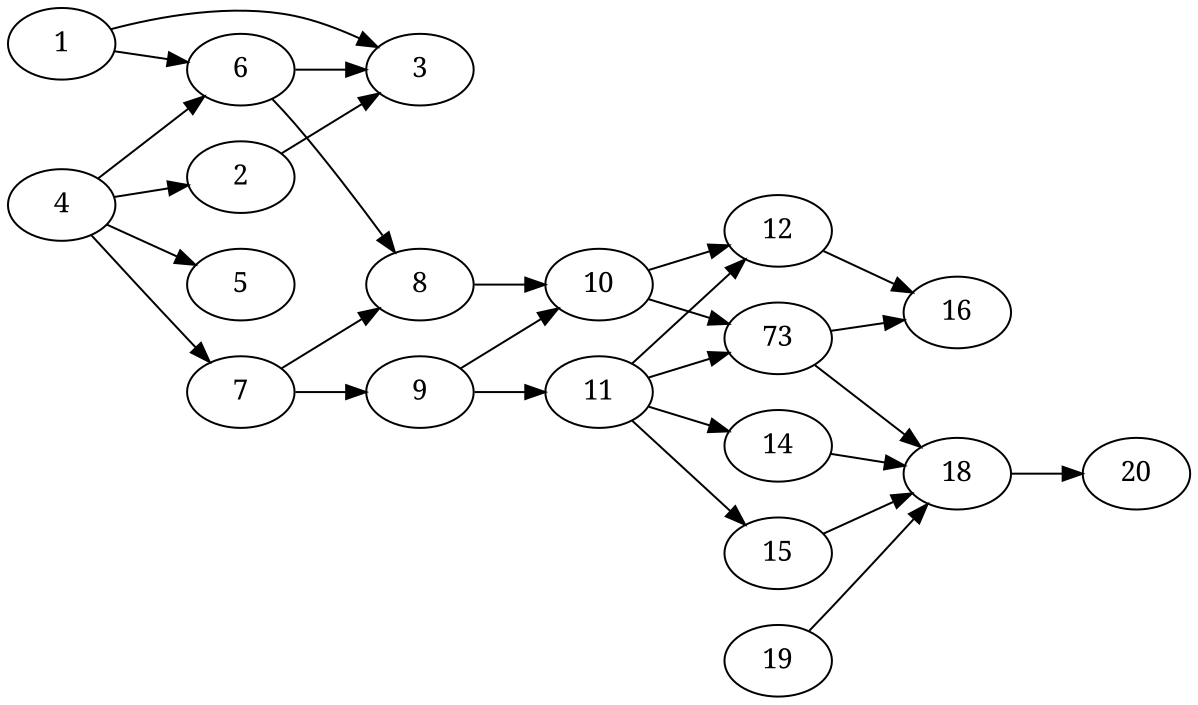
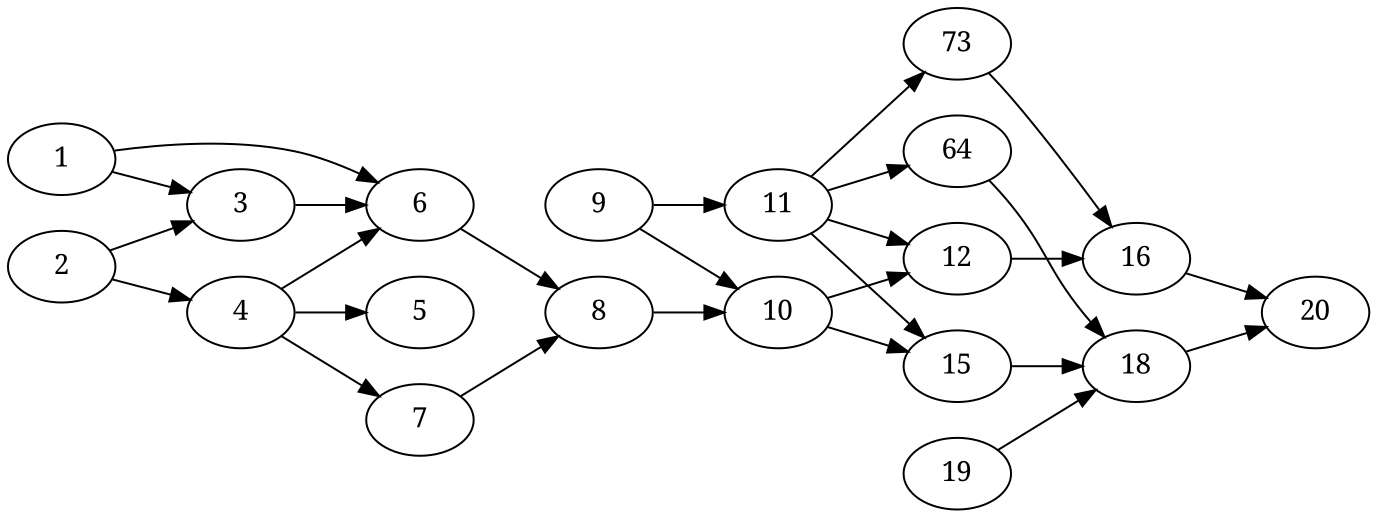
(321, 70) -> (321, 205)
(141, 193) -> (142, 287)
none -> (1217, 283)
(675, 307) -> (858, 336)
(321, 392) -> none
(860, 400) -> none
(778, 446) -> (957, 151)
